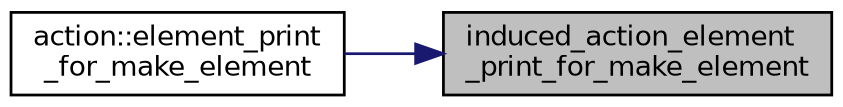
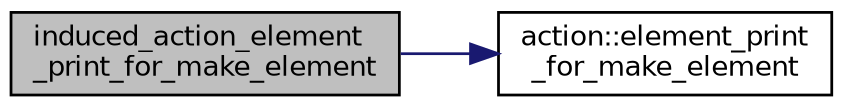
(380, 54) -> (435, 54)
